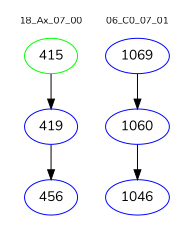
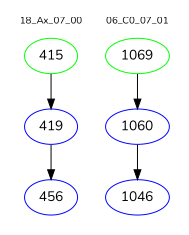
(137, 56) -> (137, 56)
